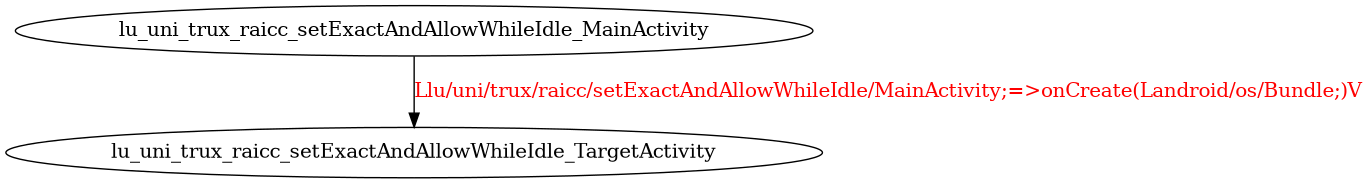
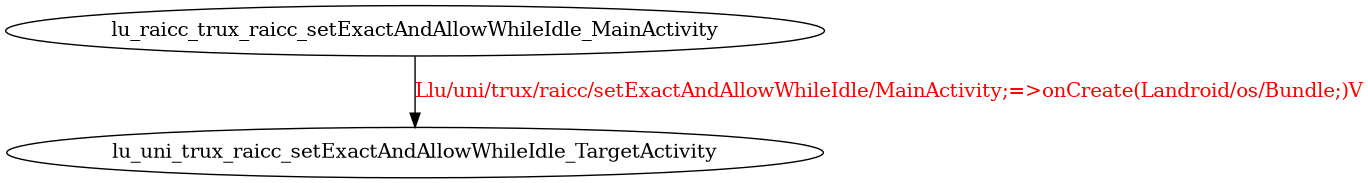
(414, 31) -> (415, 31)
